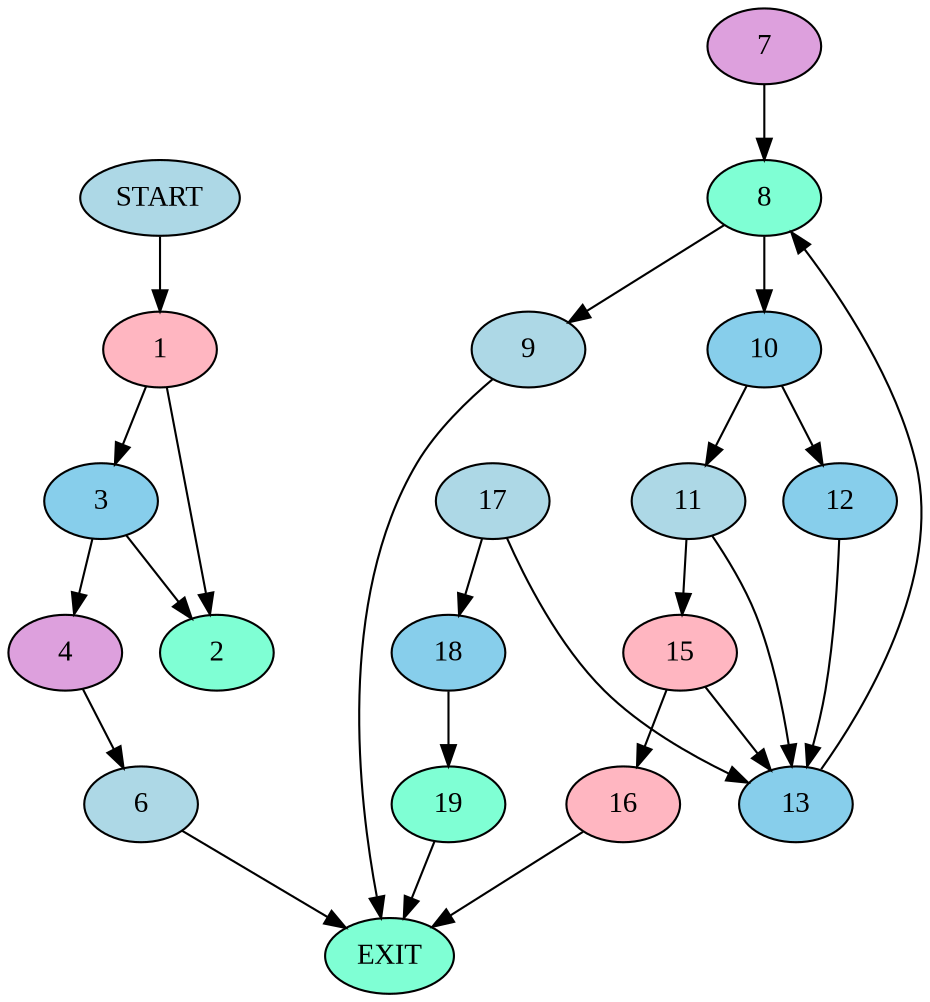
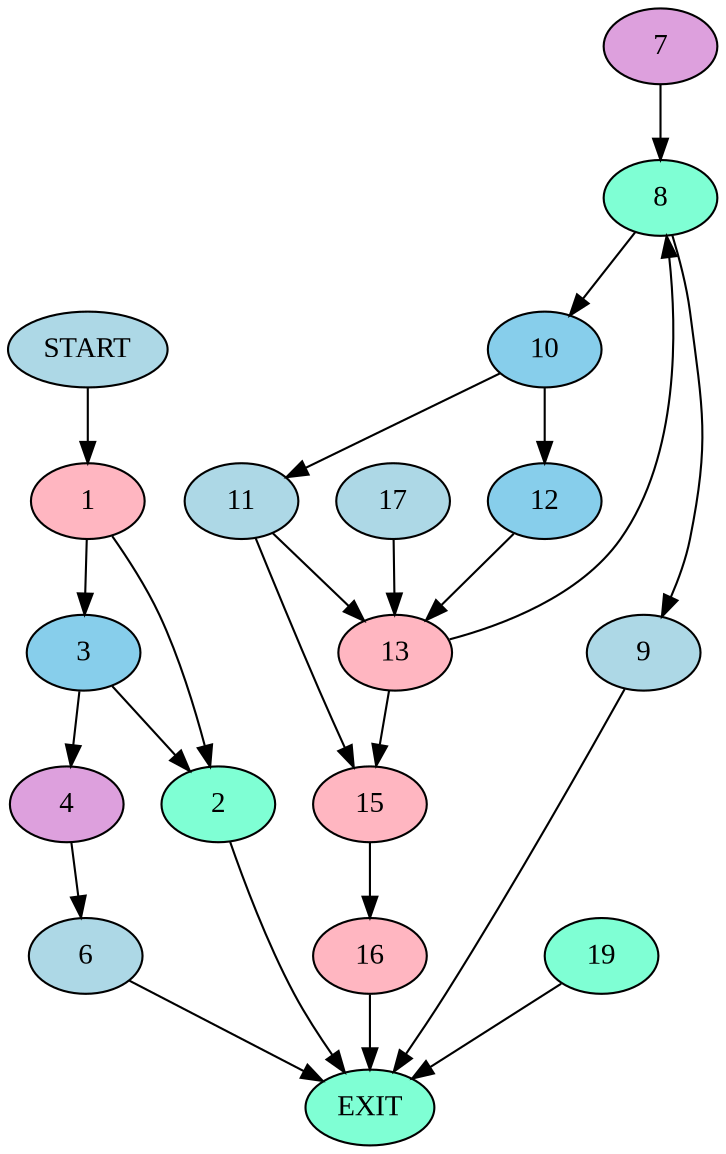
(448, 653) -> none
(731, 720) -> (384, 718)
(796, 804) -> (395, 653)
none -> (274, 952)
